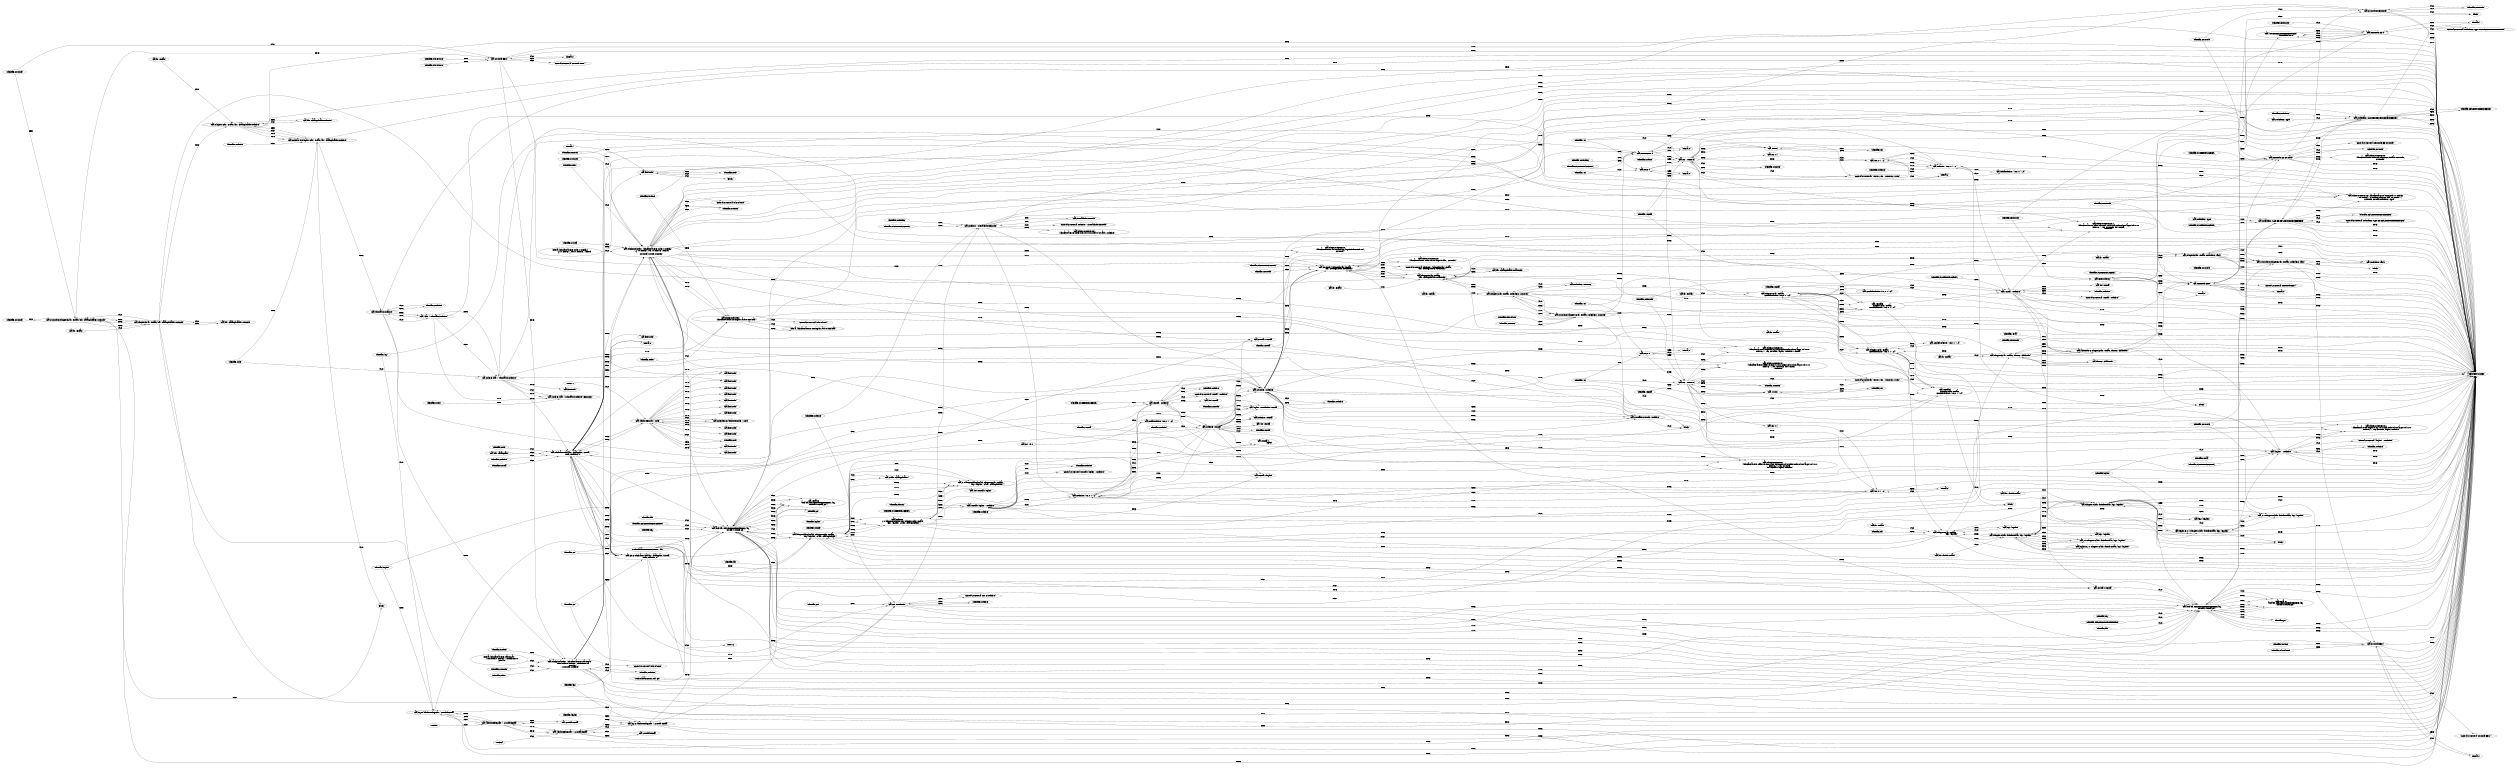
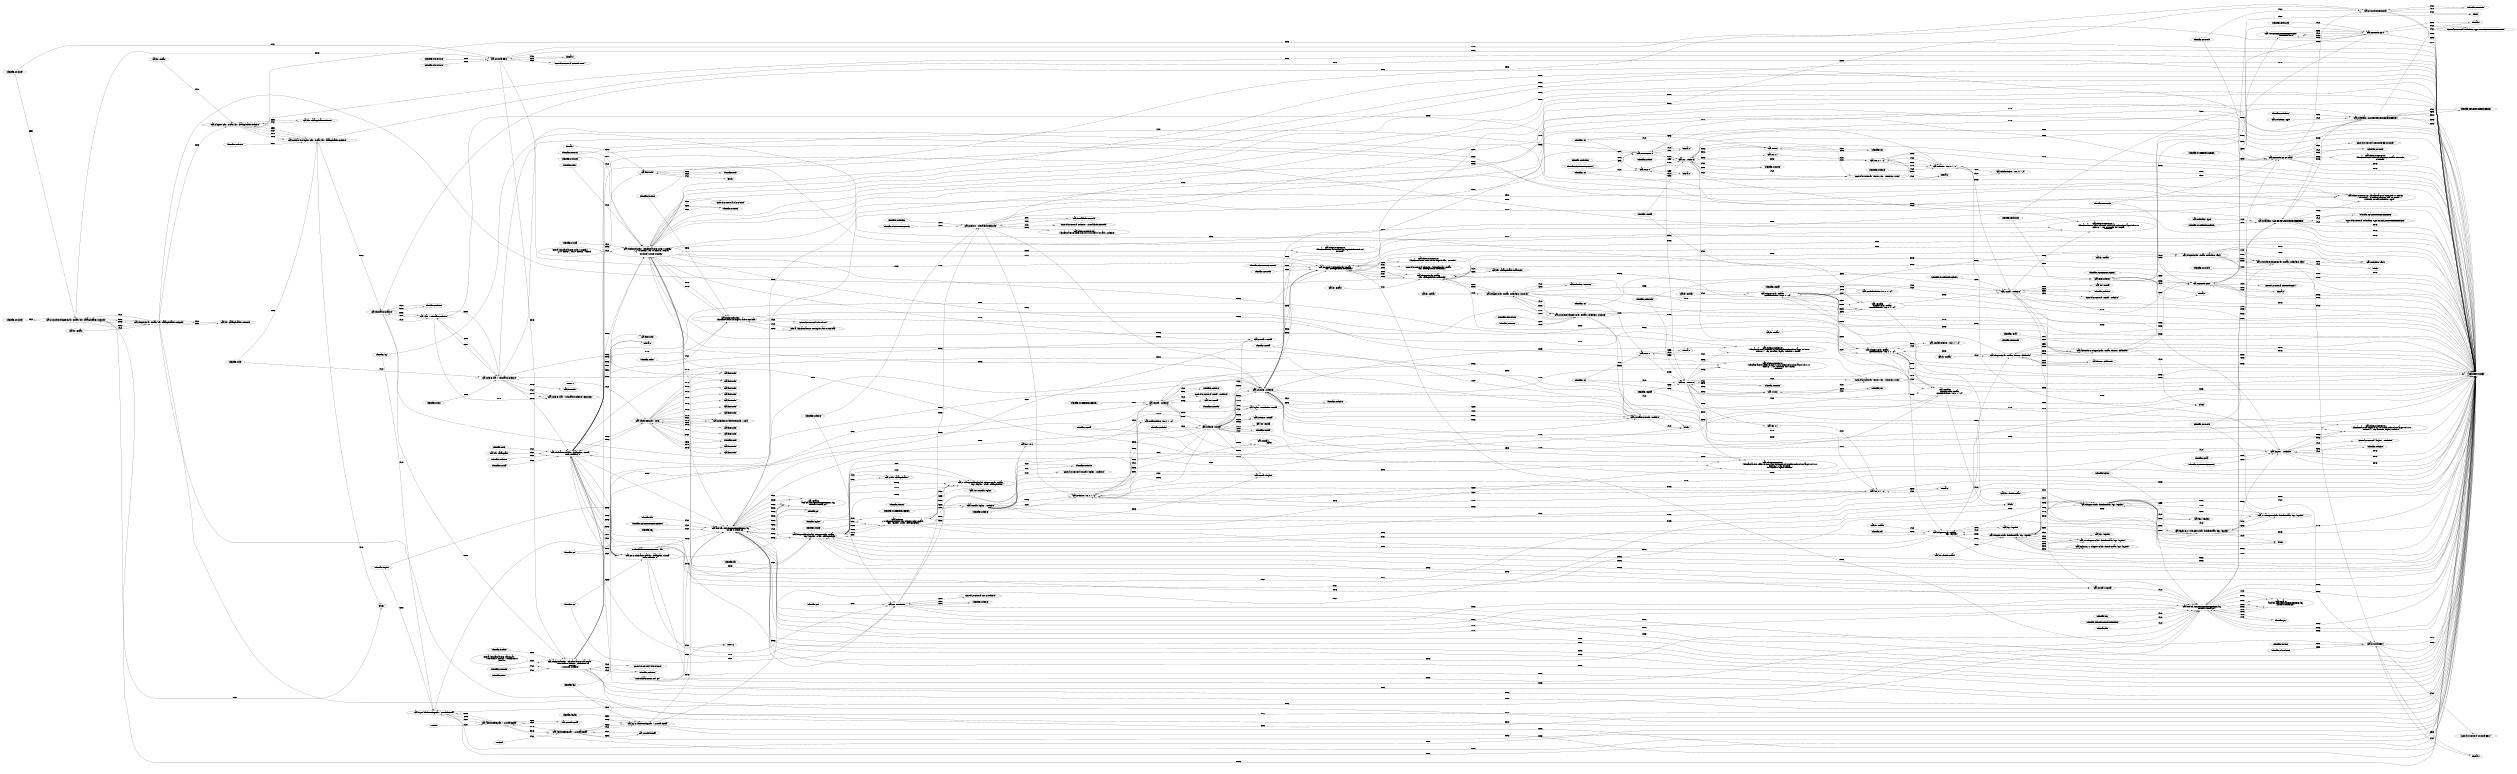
(1027, 221) -> (1027, 221)
(1623, 239) -> (1617, 362)
(2281, 246) -> (2281, 246)
none -> (470, 345)
(501, 404) -> (470, 395)
none -> (955, 497)
none -> (688, 661)
(1652, 672) -> none
